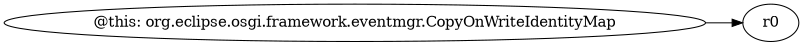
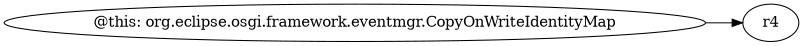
(771, 23) -> (771, 23)
